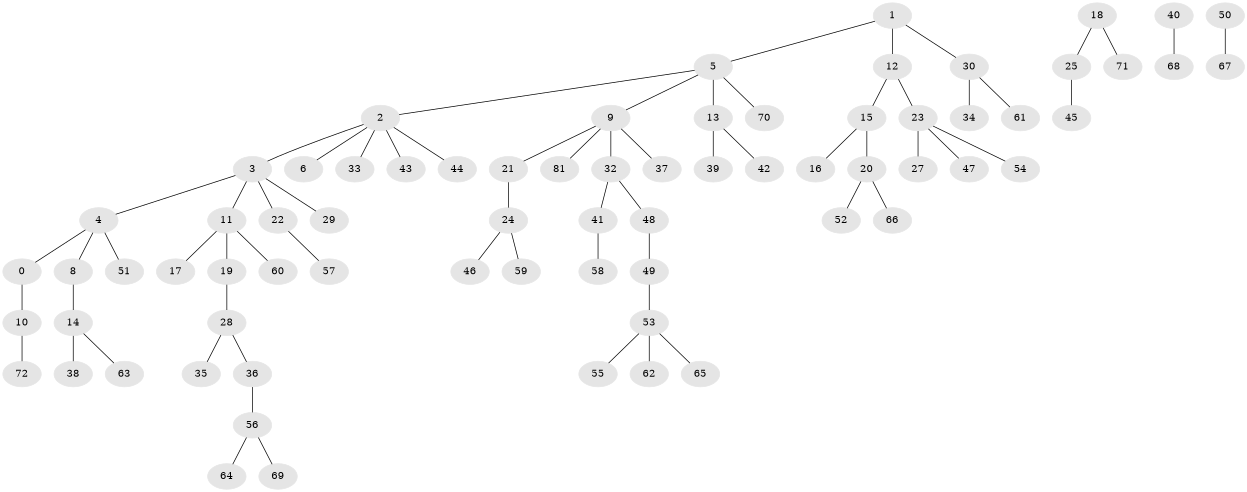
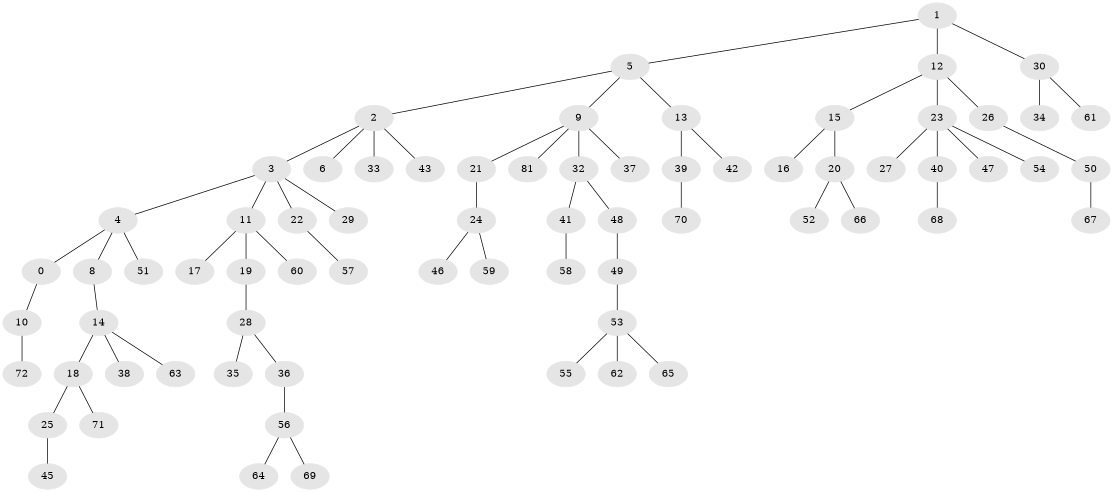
(739, 92) -> (681, 195)
none -> (988, 118)
none -> (937, 144)
(457, 169) -> none
none -> (86, 348)
